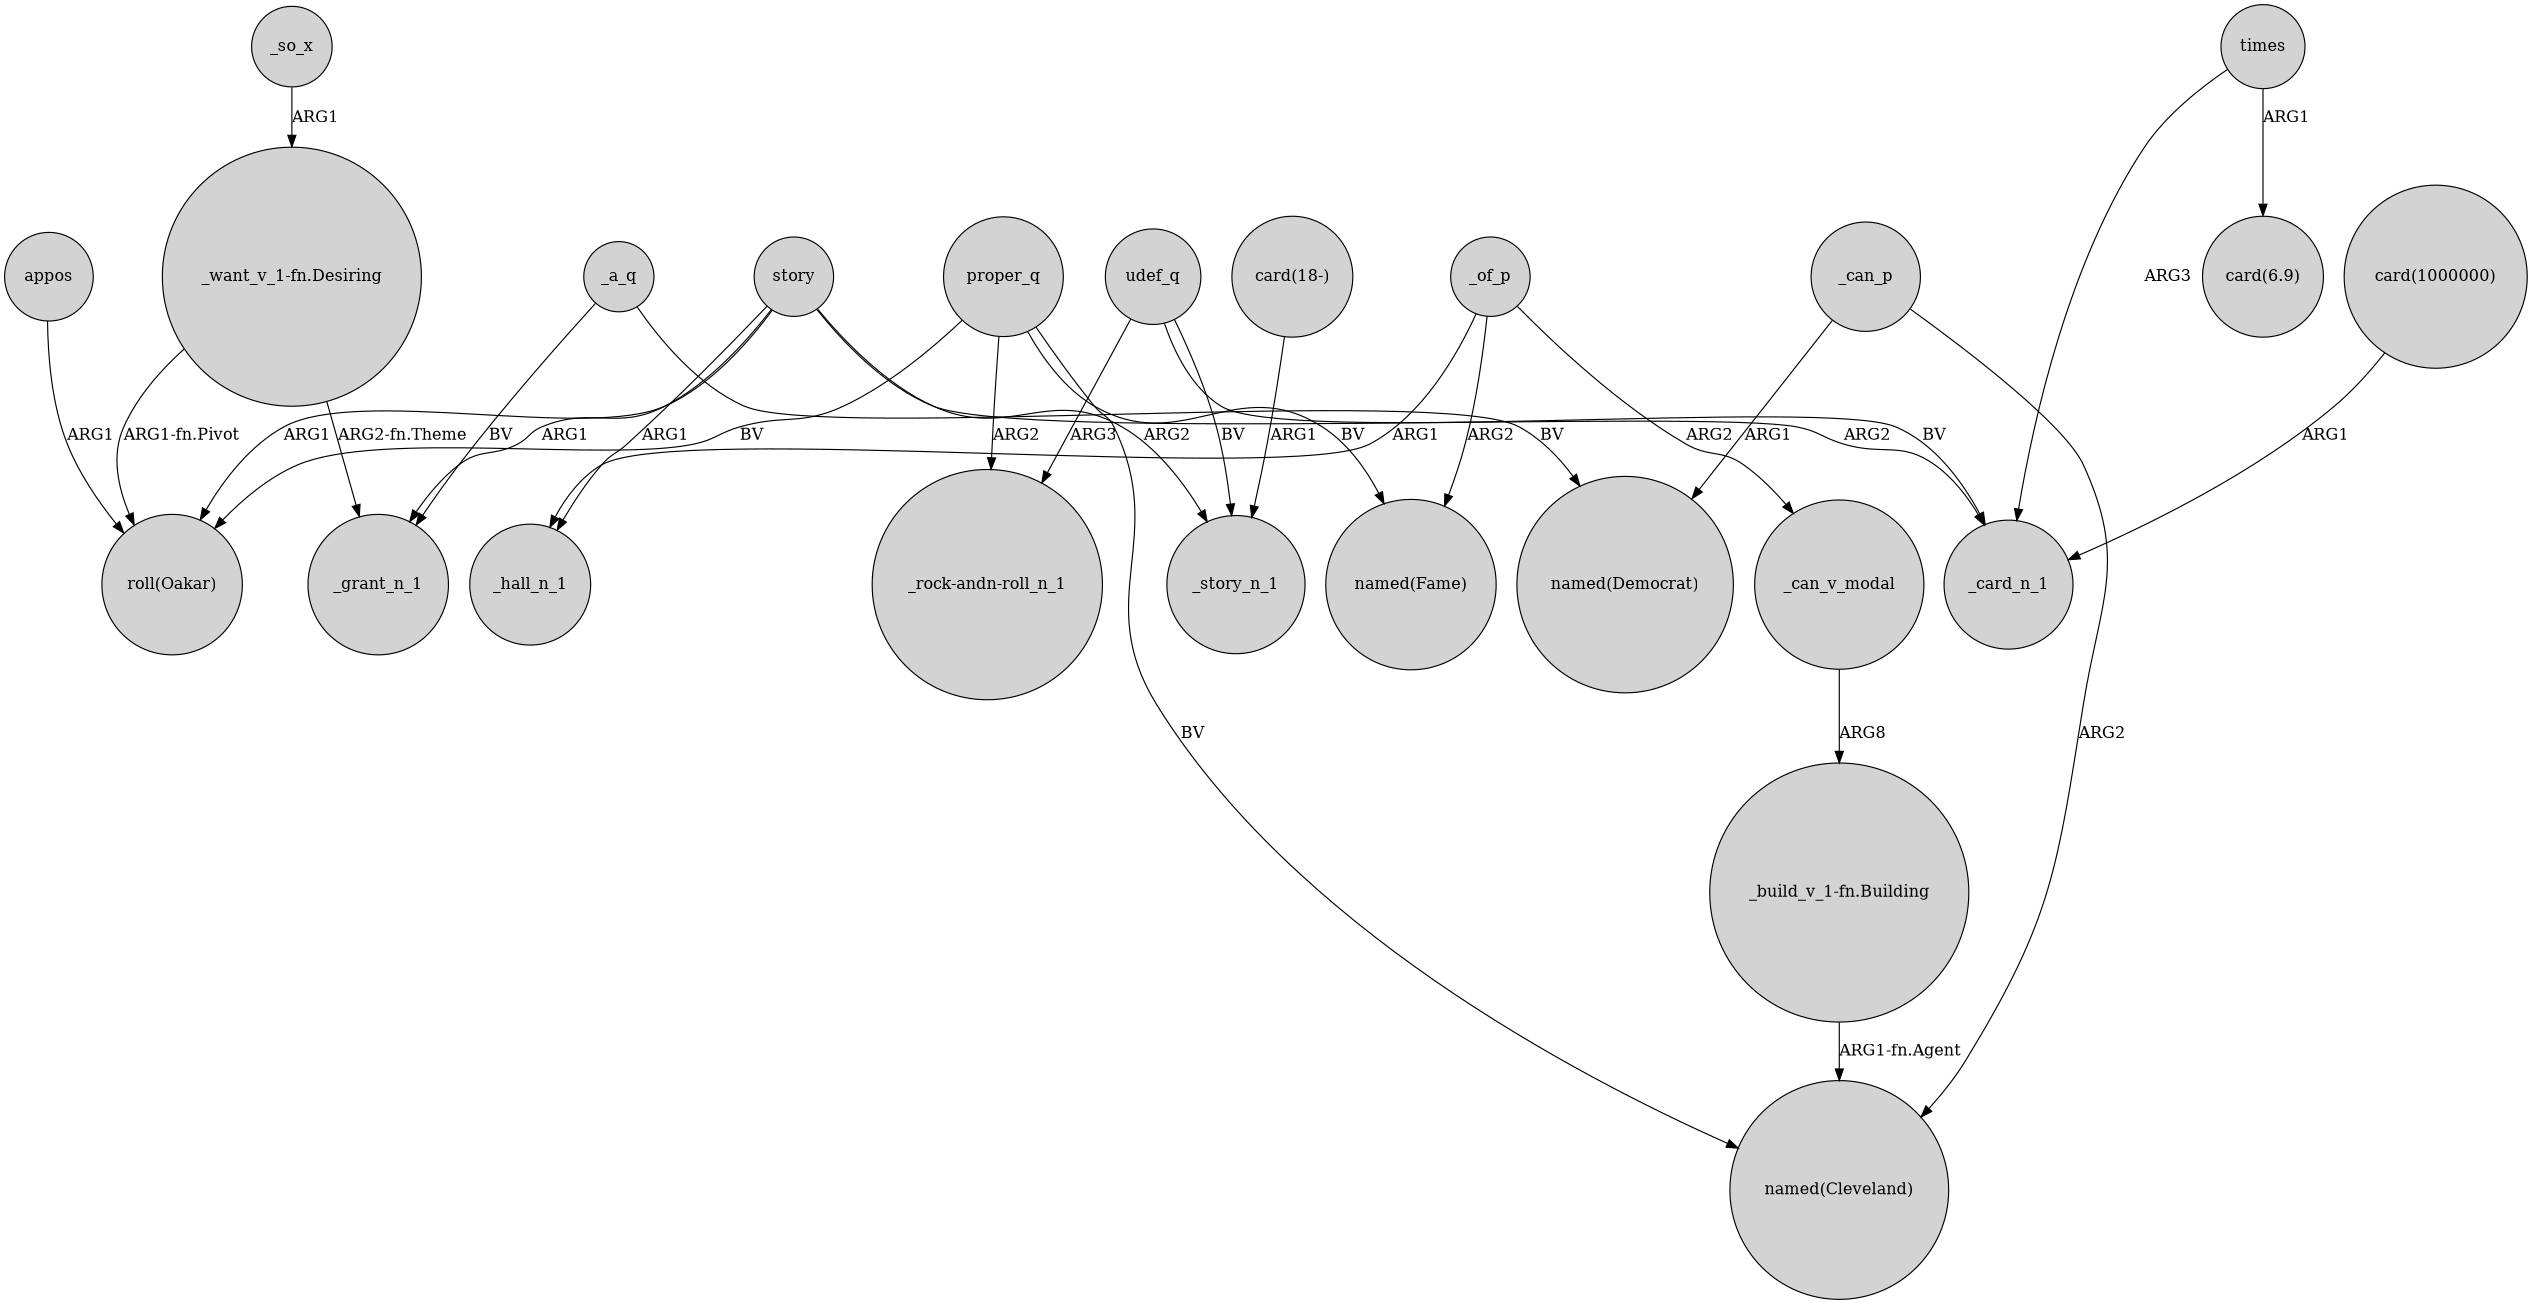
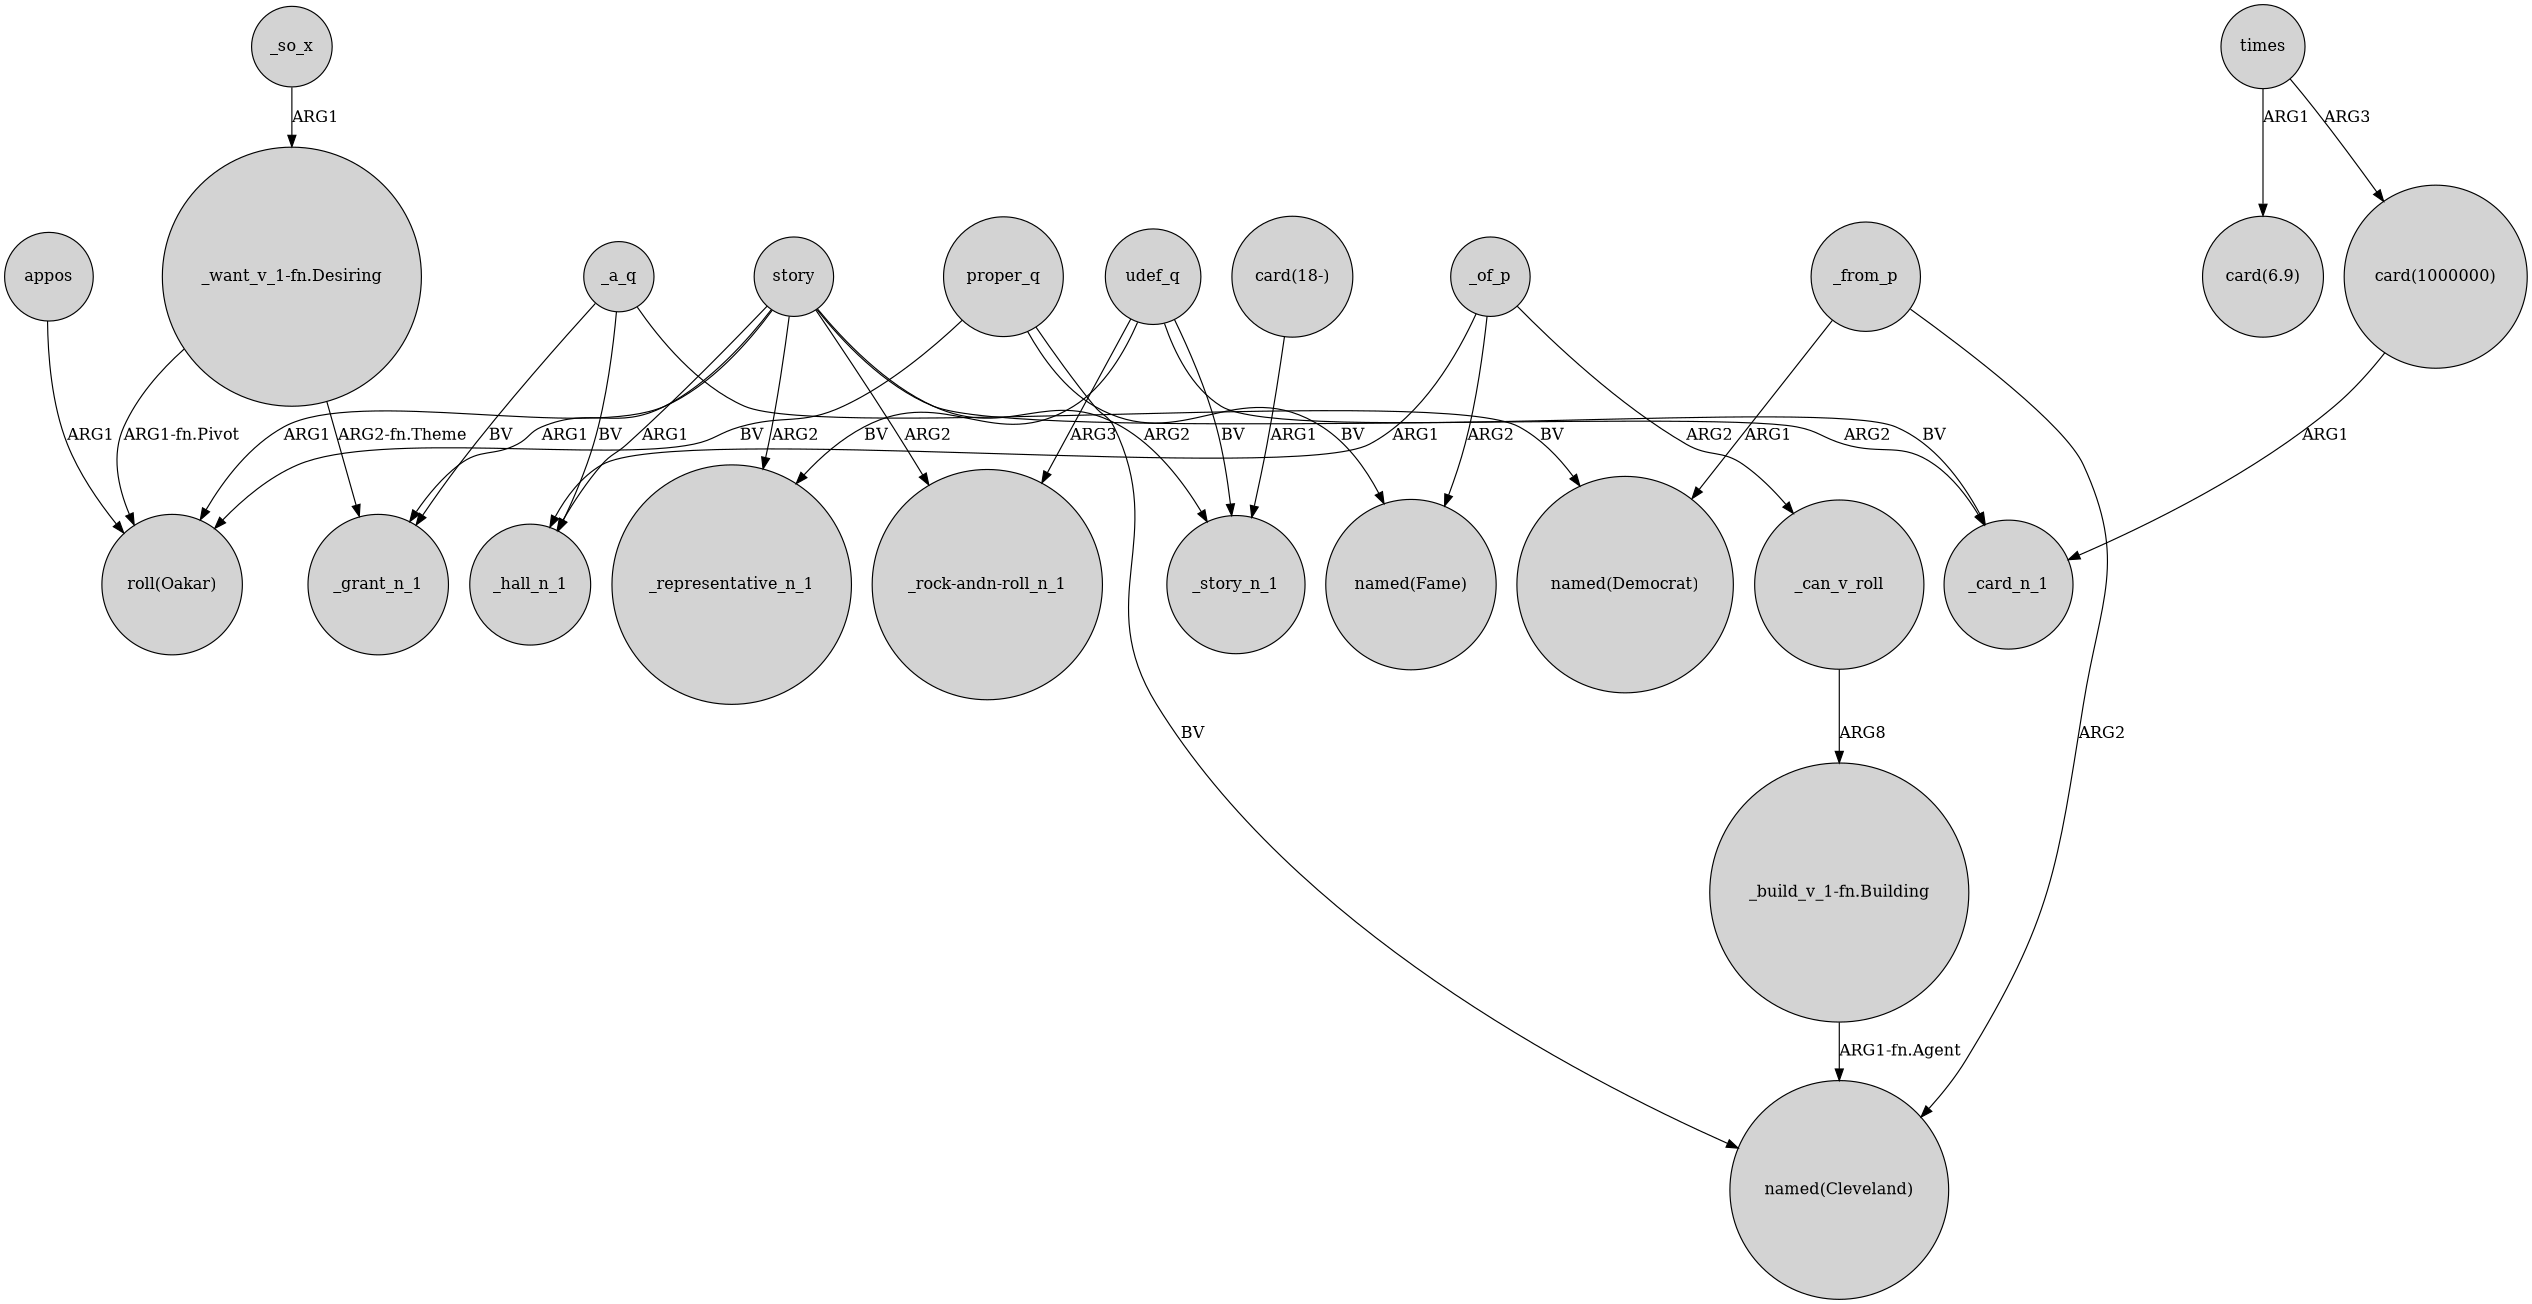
(2083, 268) -> (2335, 135)
(1866, 277) -> (1866, 277)
(995, 397) -> (865, 383)
none -> (603, 408)
none -> (732, 585)
(1839, 585) -> (1839, 585)
